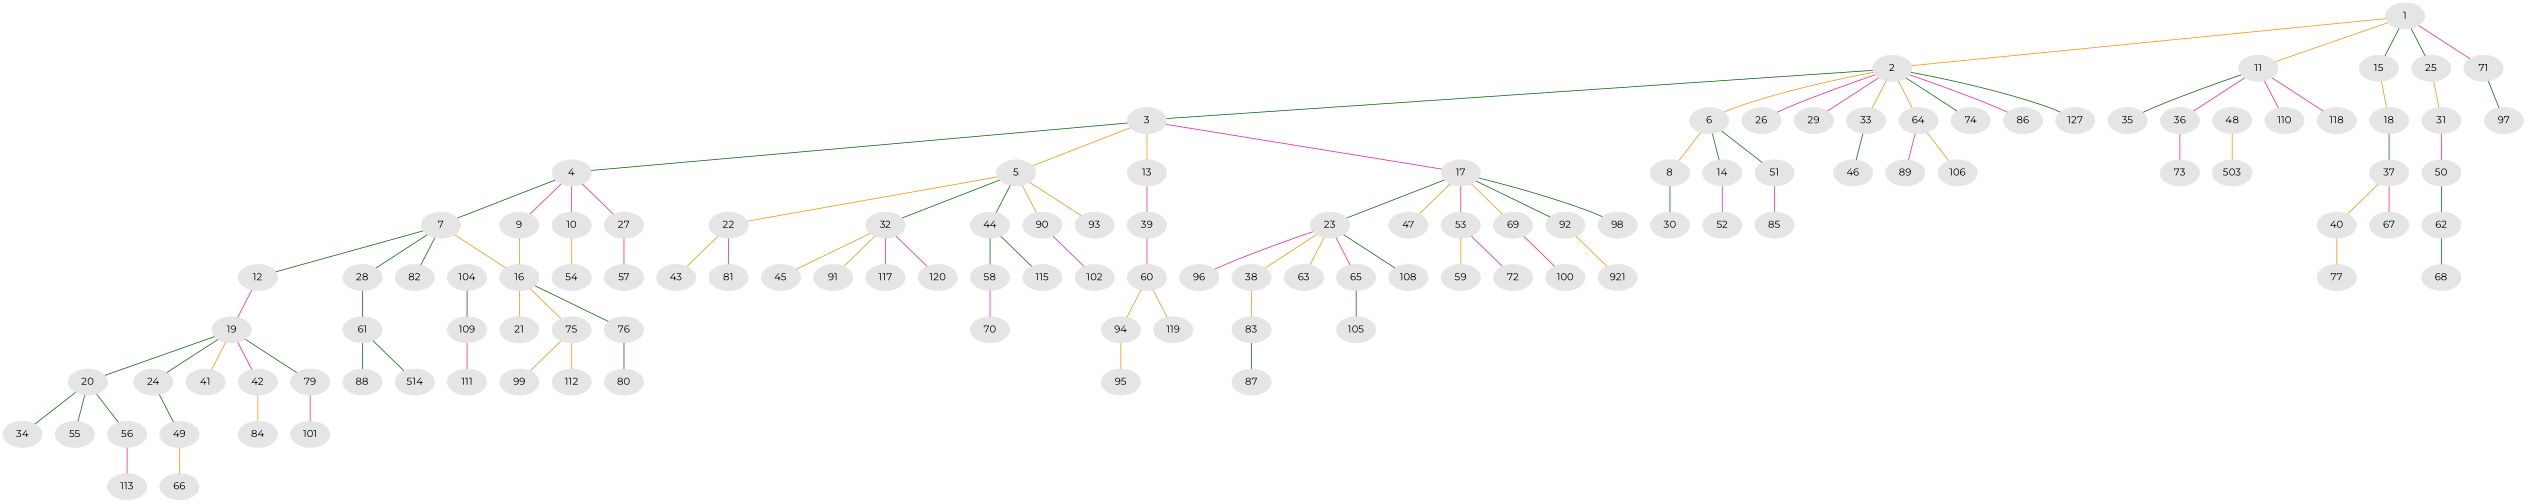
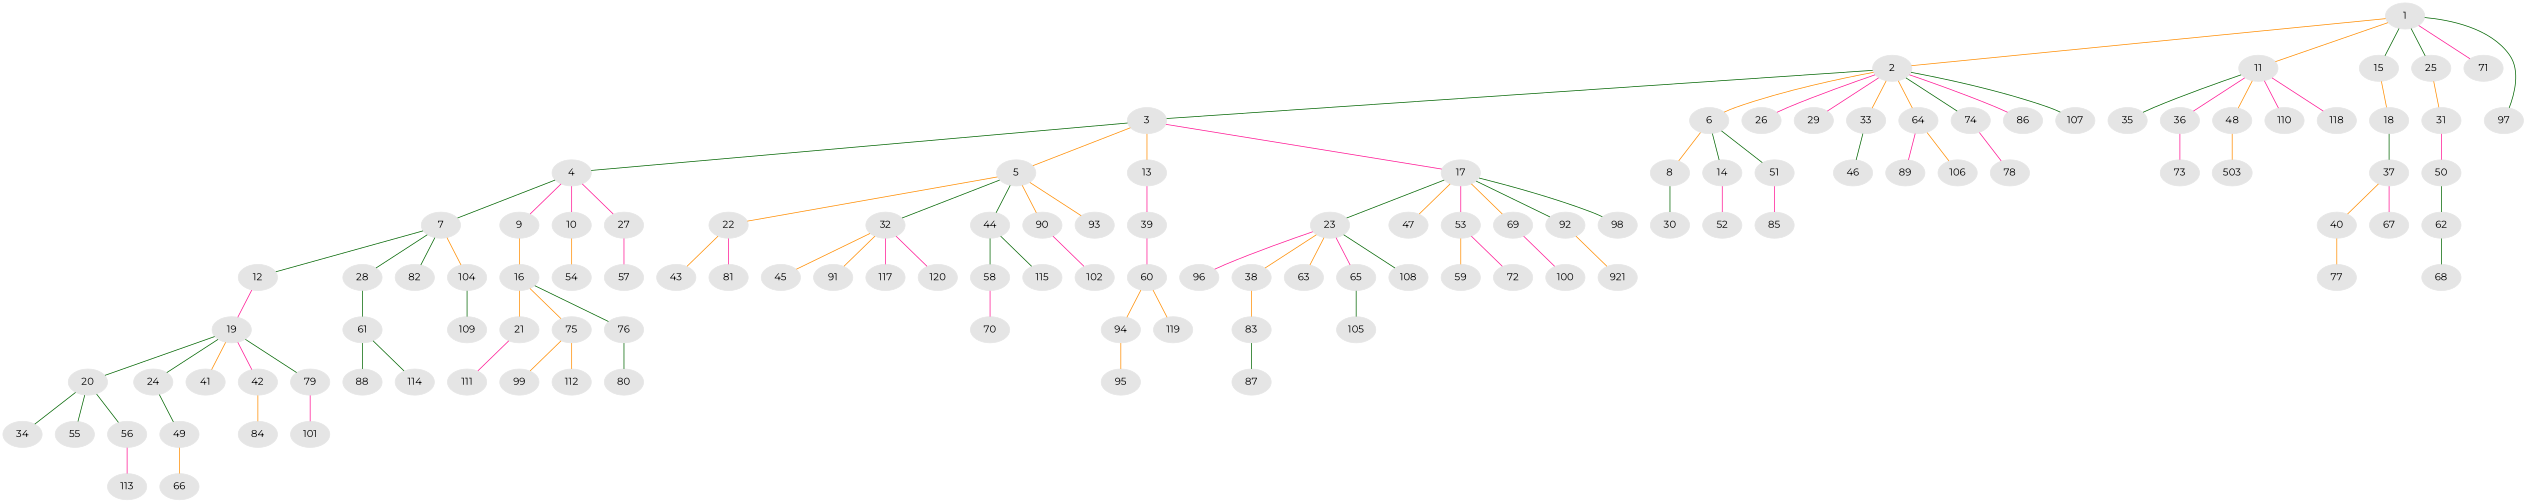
none -> (2245, 94)
(2494, 94) -> (2495, 41)
(2075, 121) -> (2075, 121)
none -> (2010, 173)
(480, 251) -> (454, 251)
(467, 356) -> (493, 356)
(415, 382) -> (415, 382)
